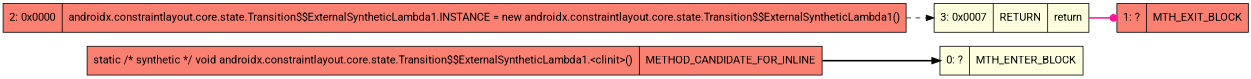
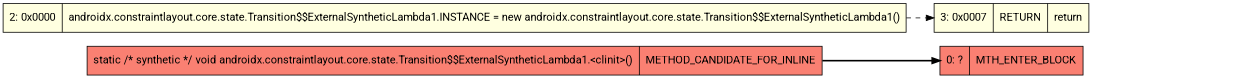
(455, 18) -> (455, 18)
(1183, 18) -> none
(1012, 61) -> (1012, 61)
